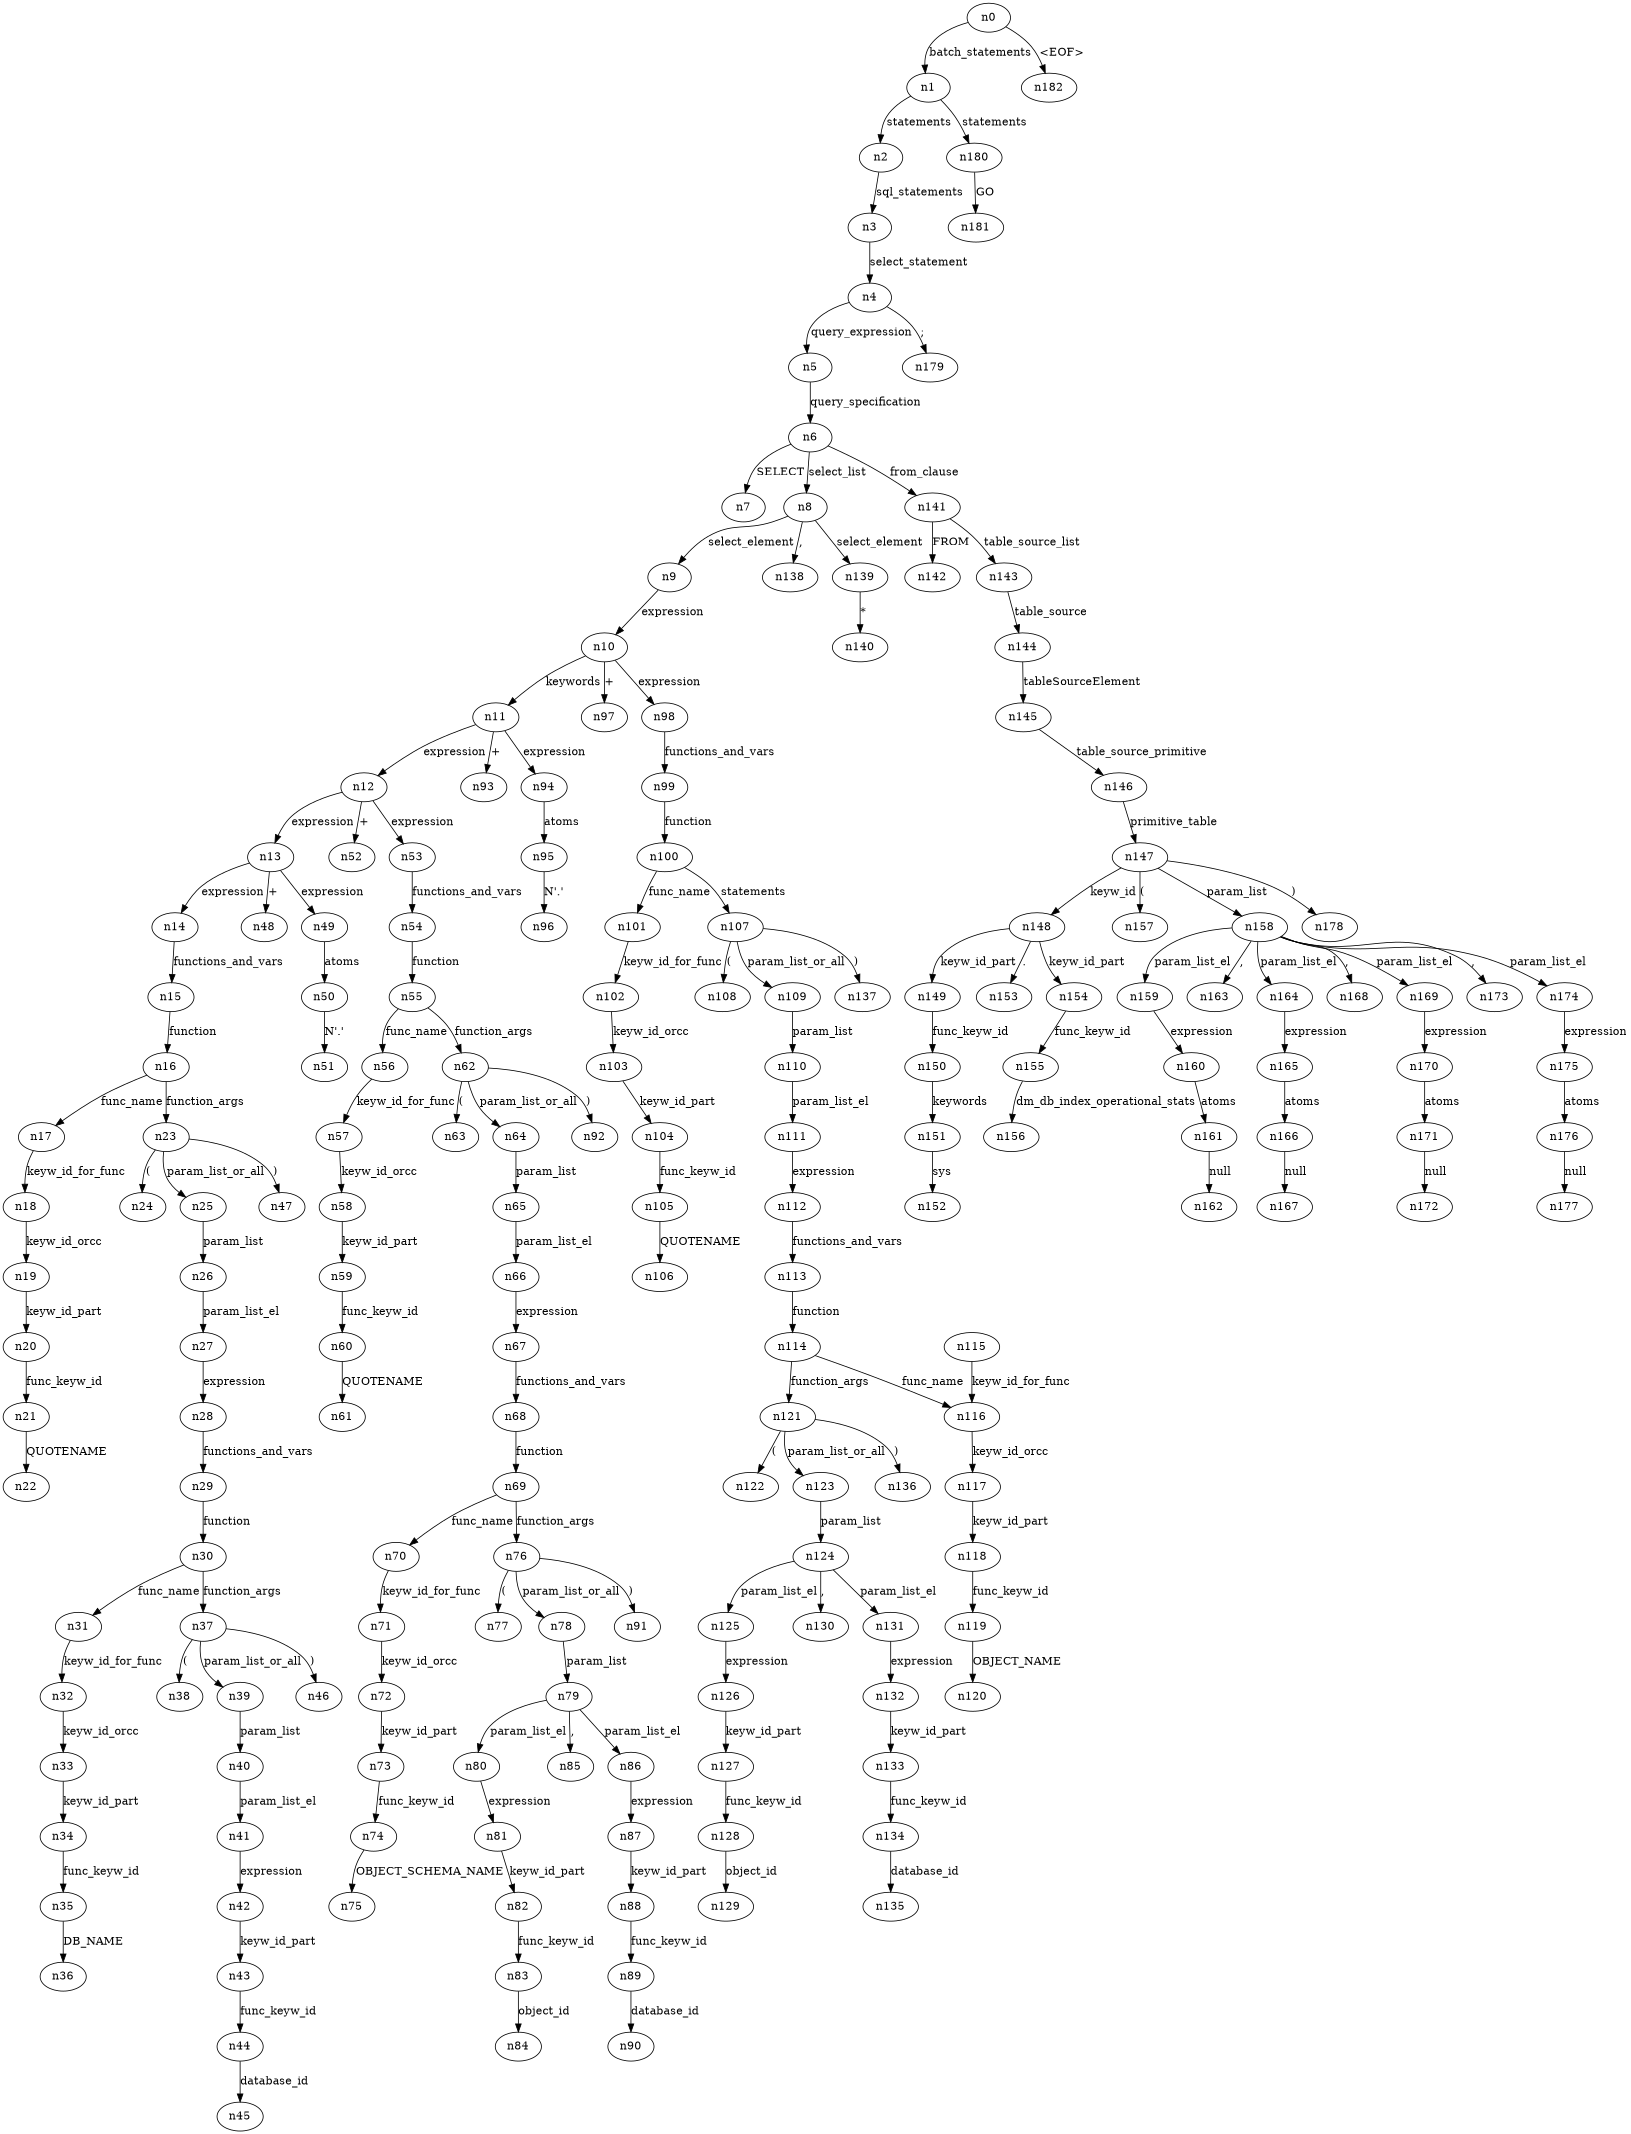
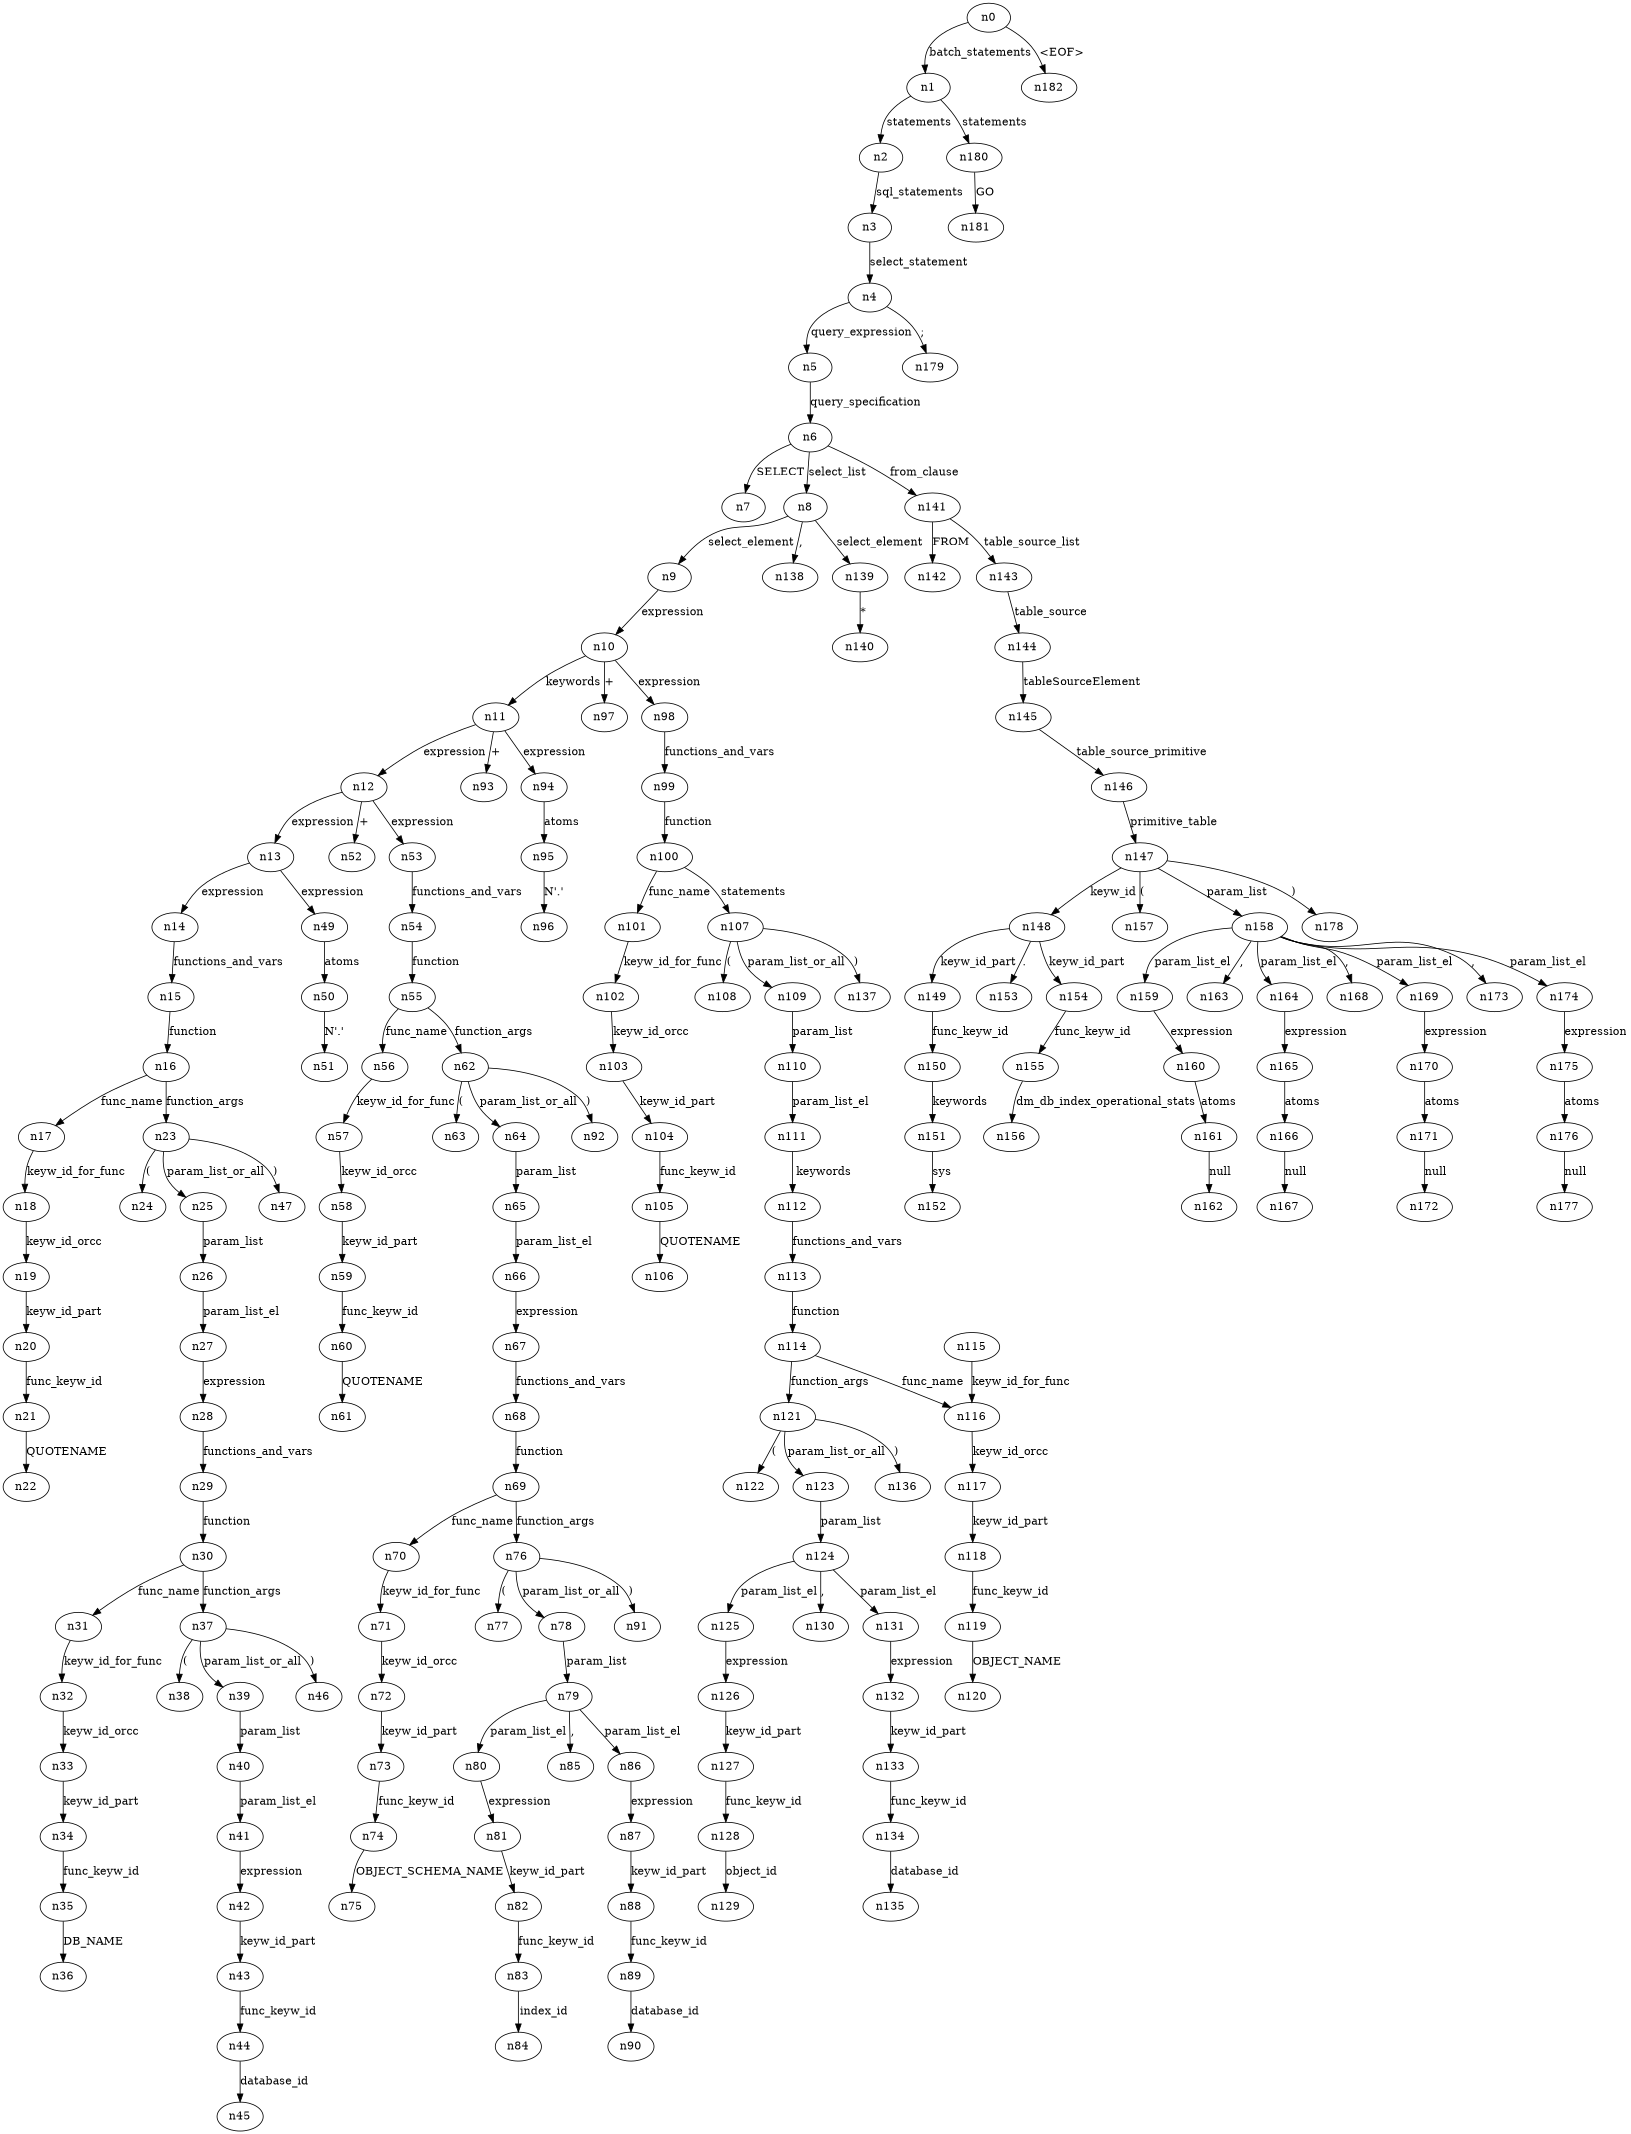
(264, 927) -> none
(824, 1172) -> (824, 1172)
(544, 2012) -> (544, 2012)
